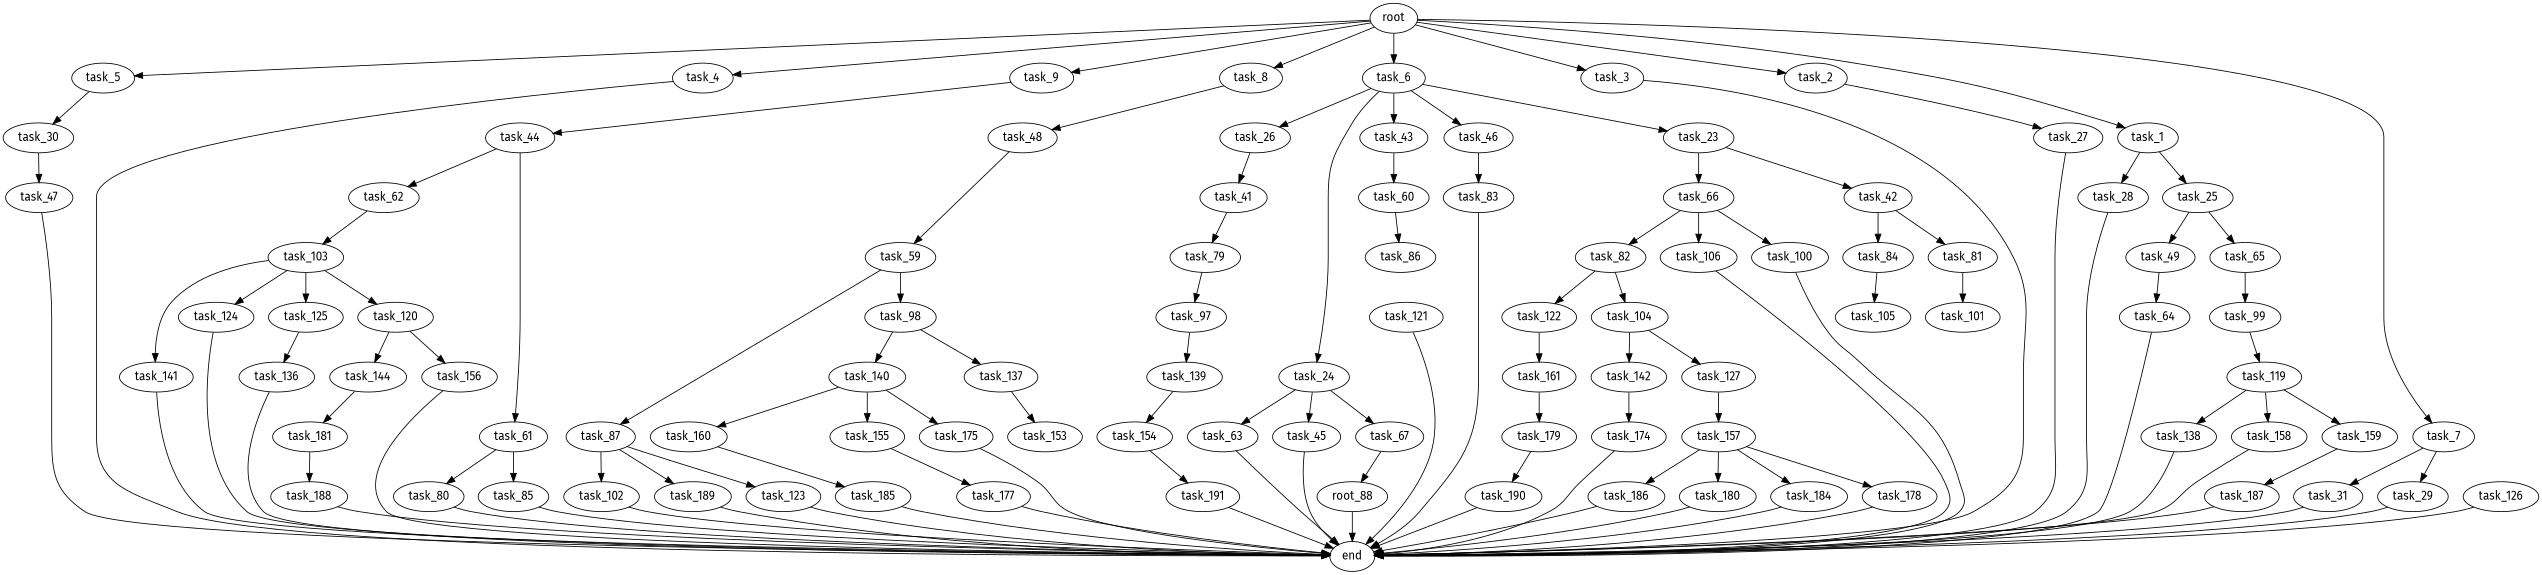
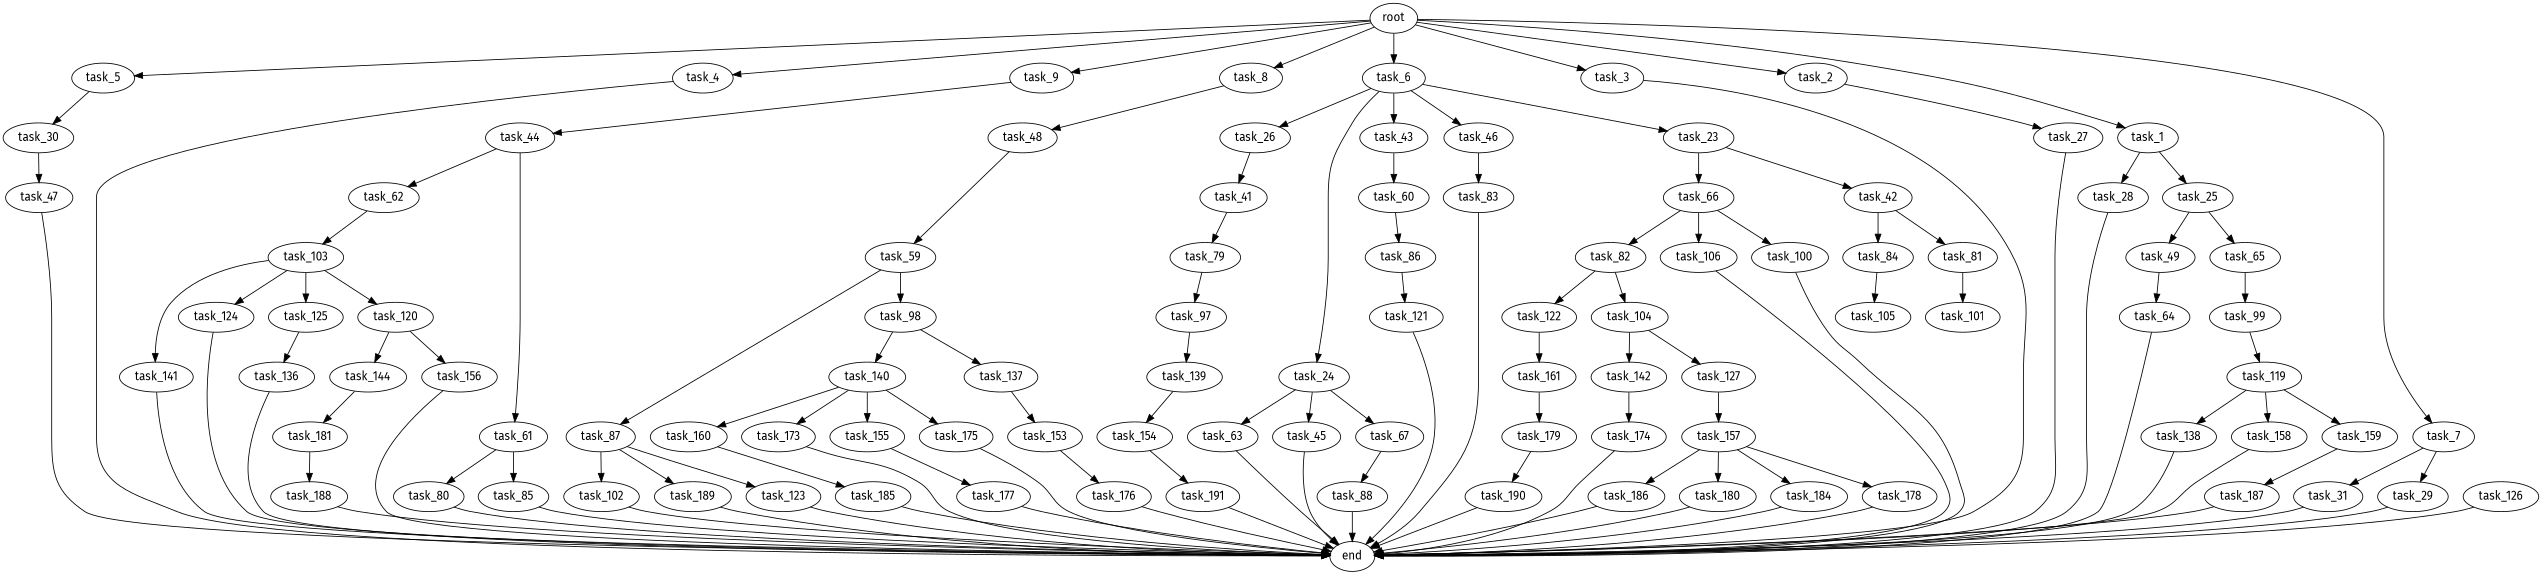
none -> (1403, 283)
none -> (778, 437)
none -> (1114, 497)
(1352, 497) -> (1352, 497)
